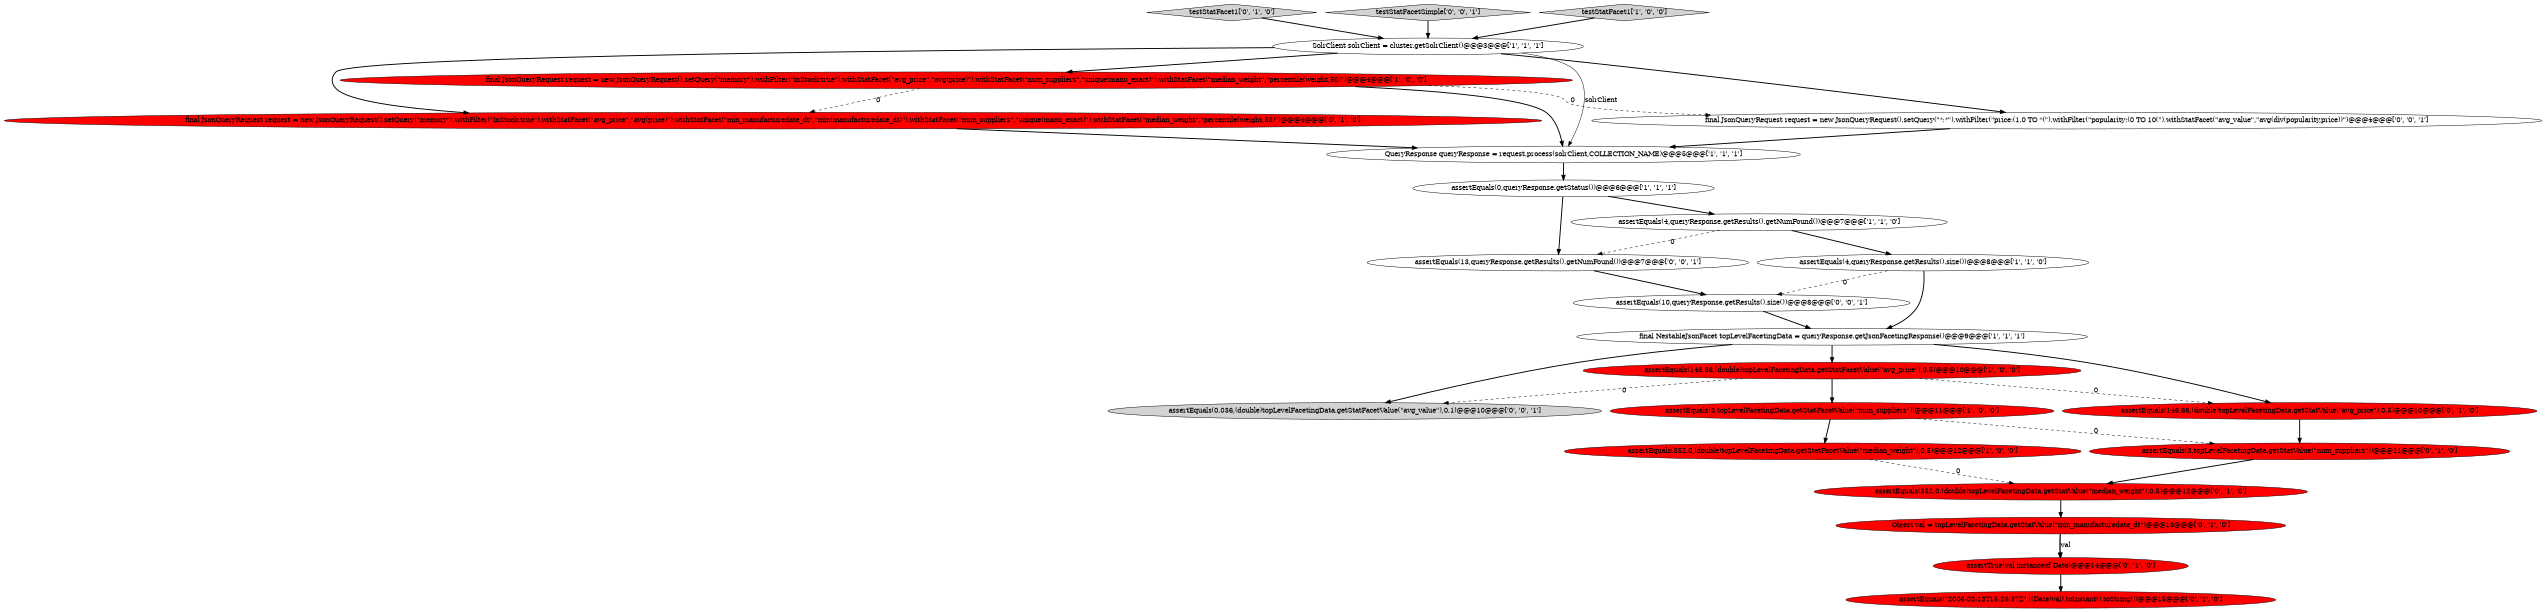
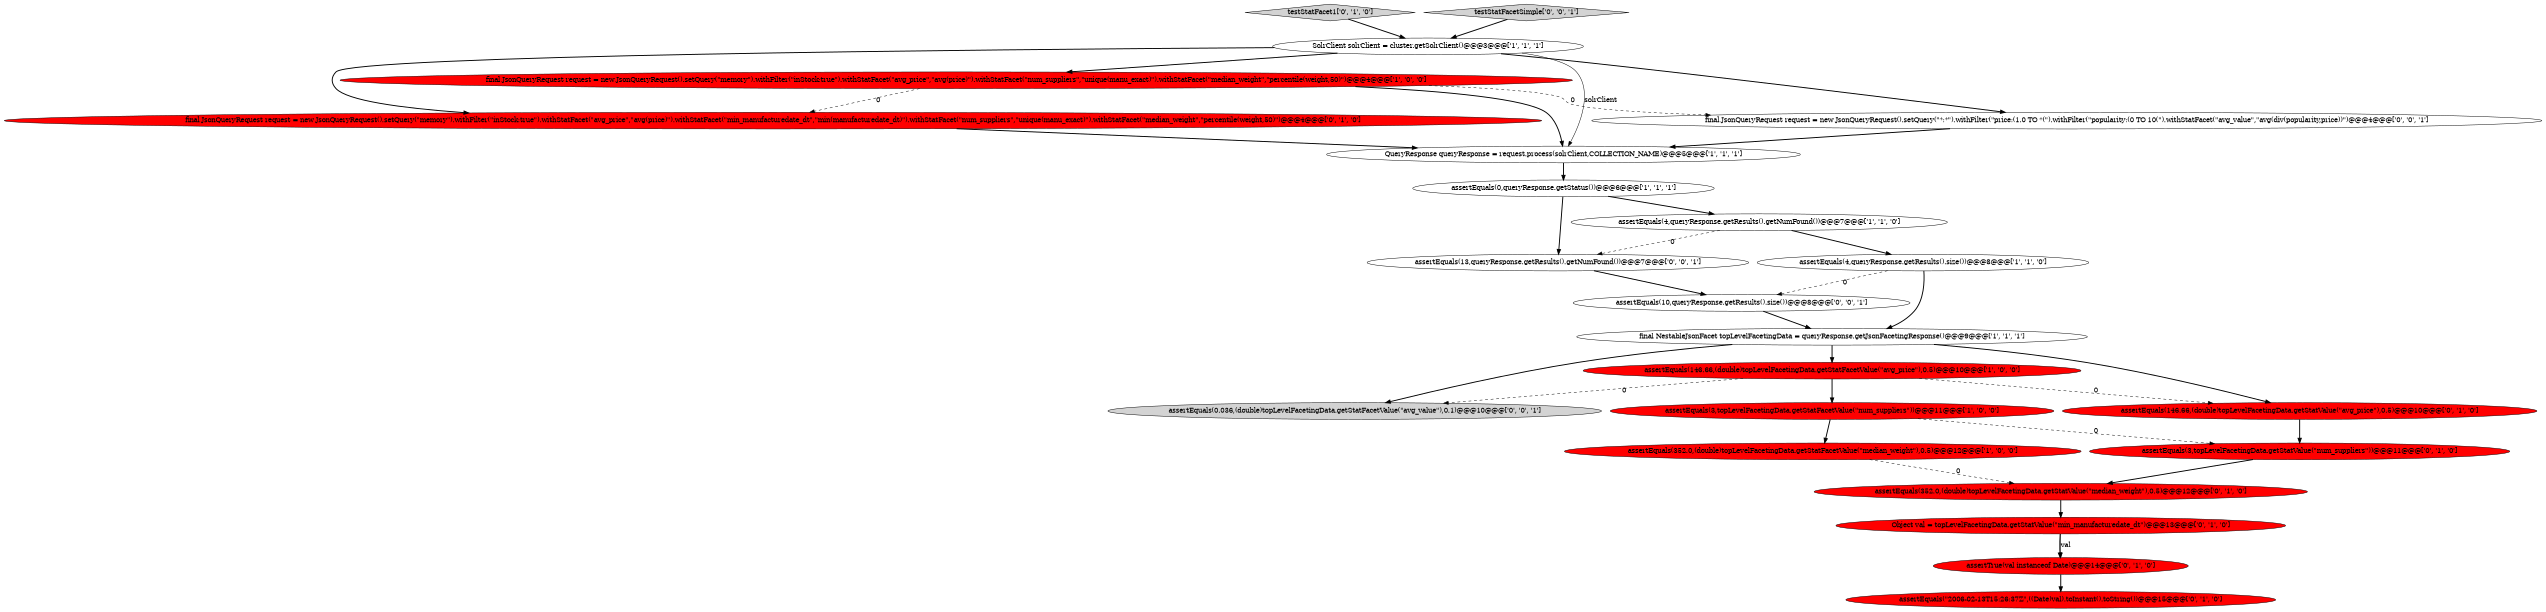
(1624, 13) -> none
